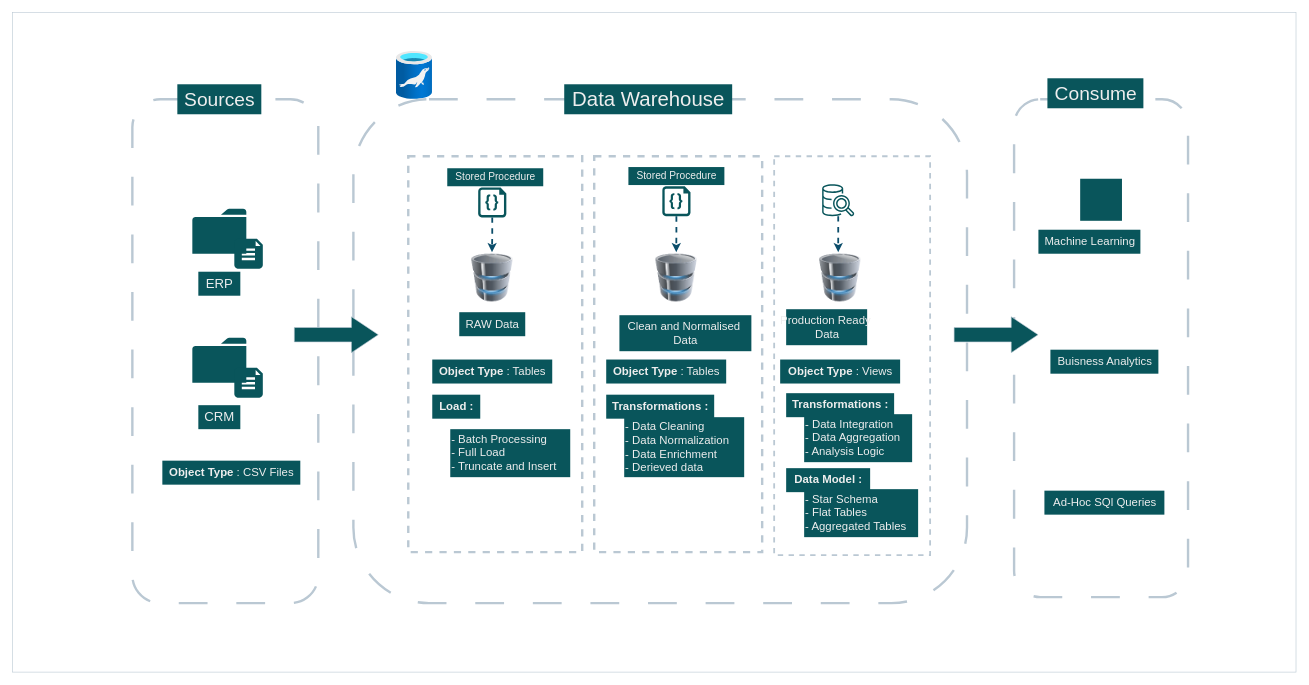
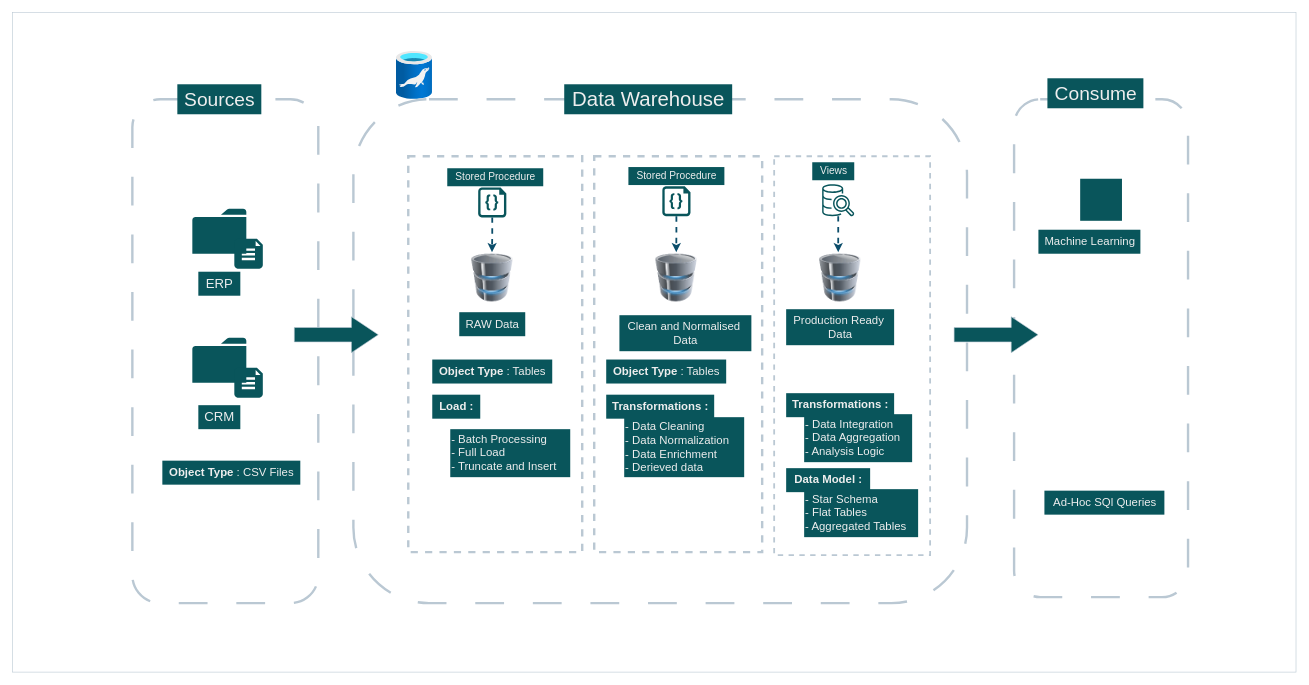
none -> (833, 171)
(827, 327) -> (840, 327)
(1105, 362) -> none
(840, 372) -> none
